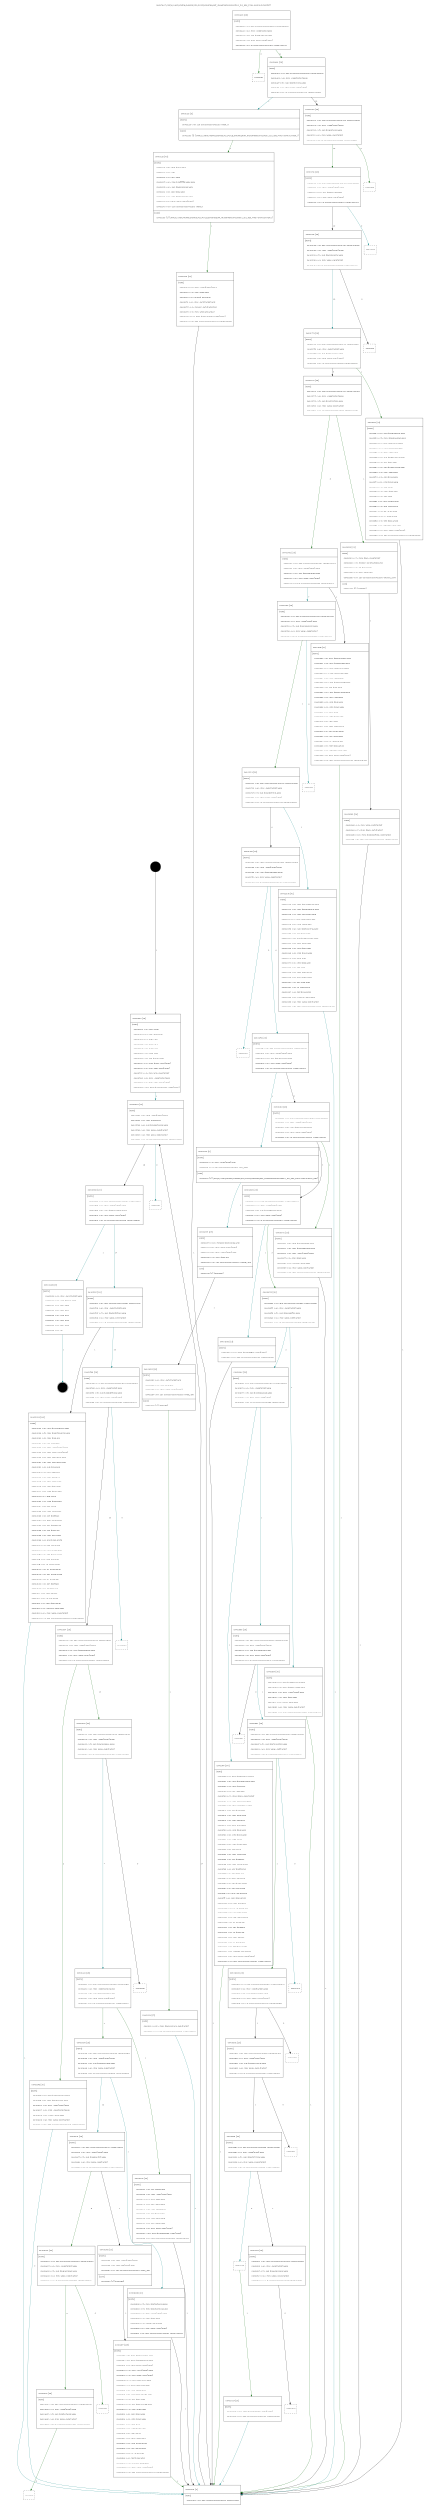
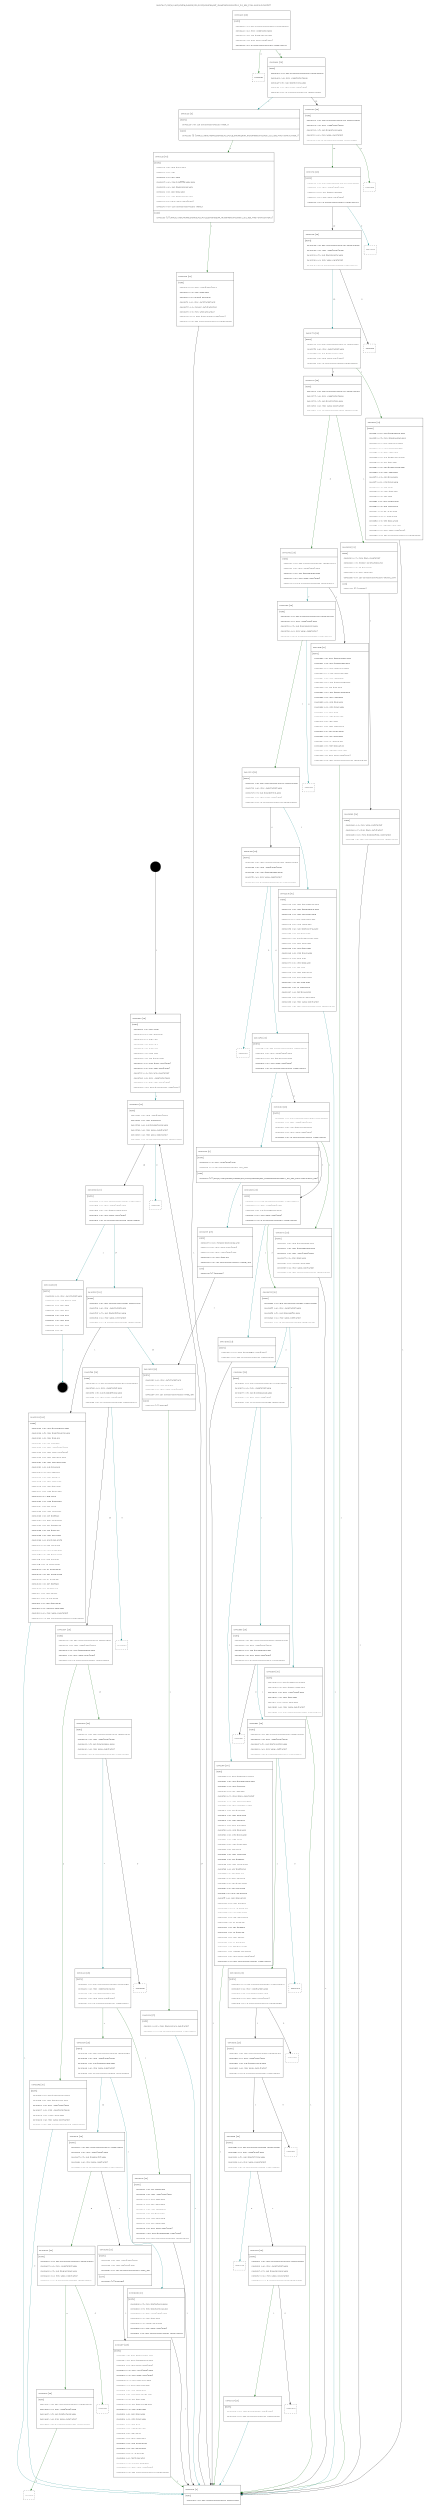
(113, 1347) -> (140, 1345)
(246, 2332) -> (264, 2340)
